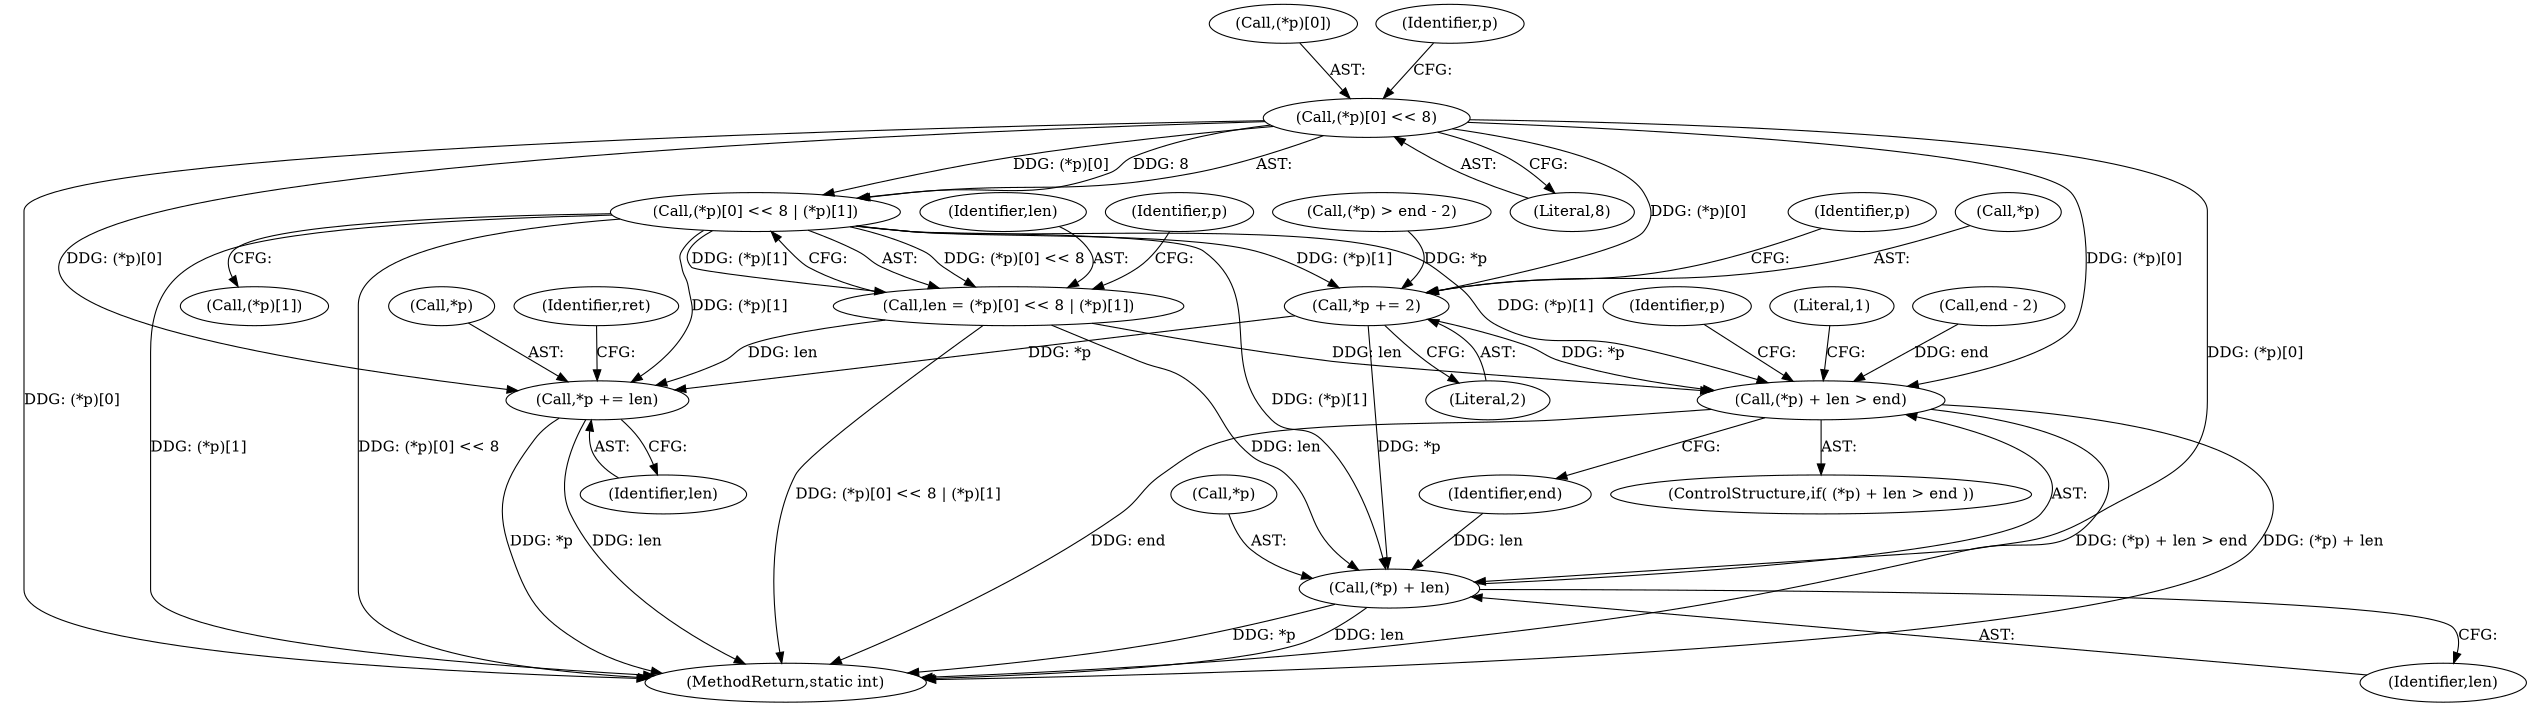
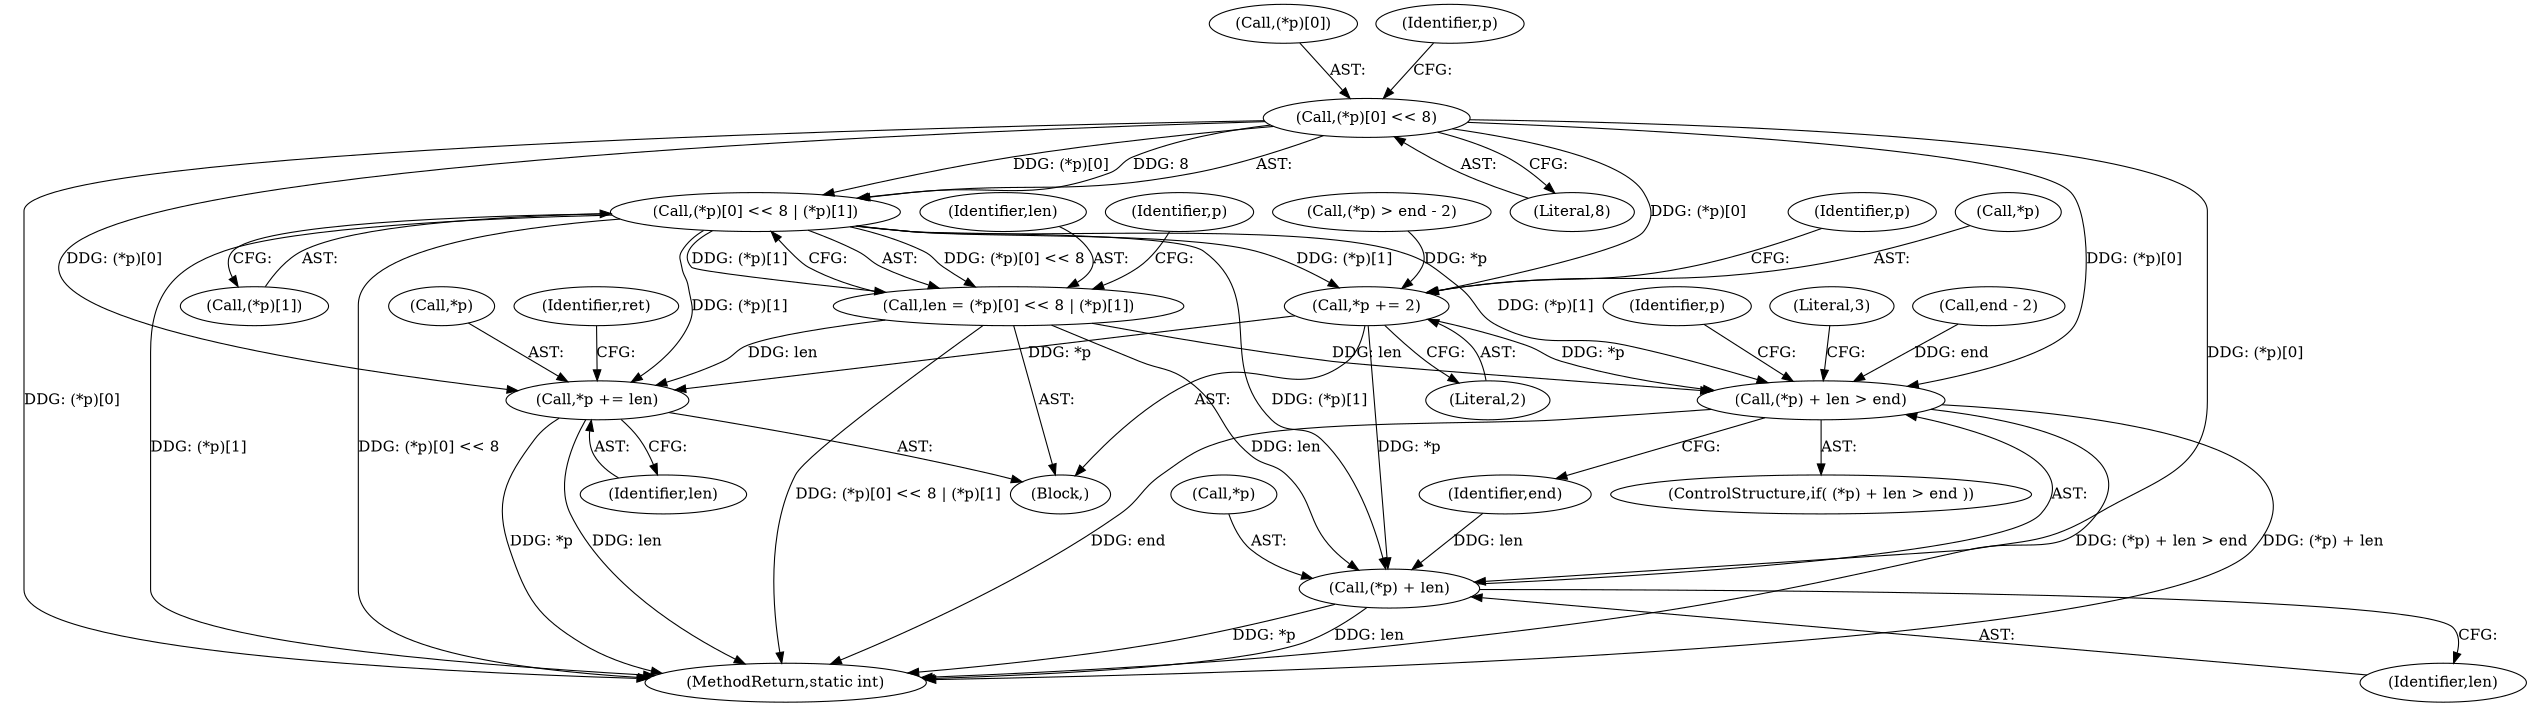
none -> (345, 237)
(1832, 306) -> (1832, 306)
none -> (1061, 494)
